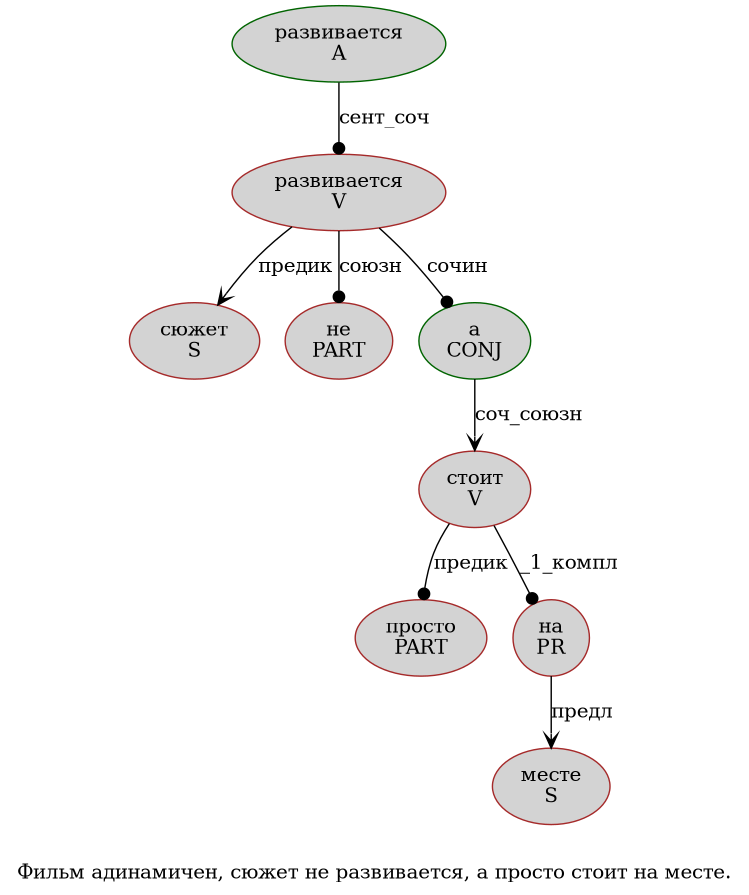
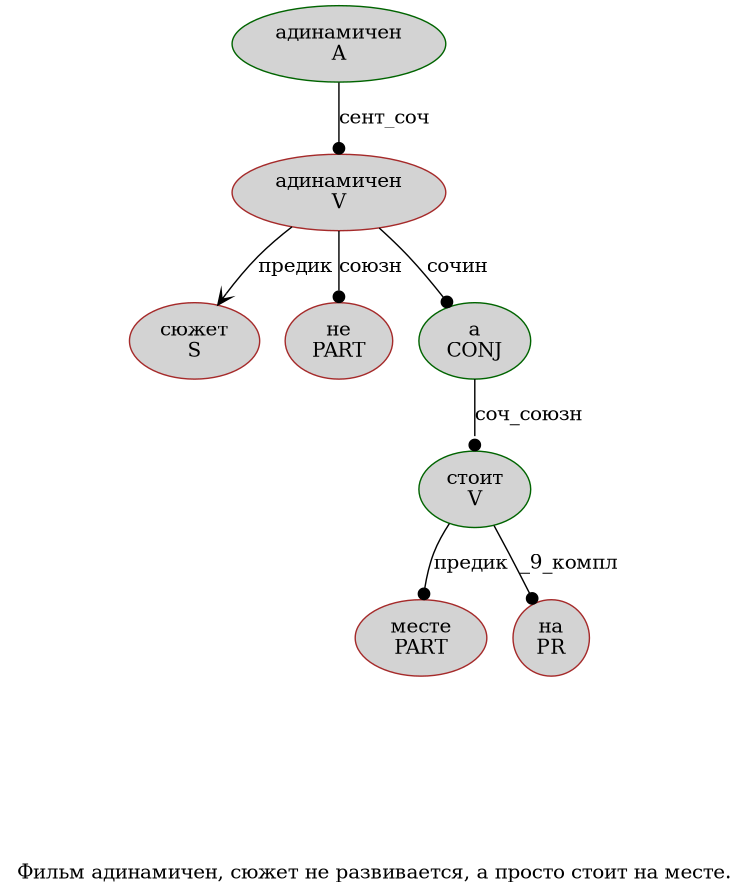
(339, 44) -> (339, 44)
(339, 192) -> (339, 192)
(475, 408) -> (475, 408)
(475, 489) -> (475, 489)
(570, 564) -> (570, 564)
(421, 638) -> (421, 638)
(551, 786) -> none
